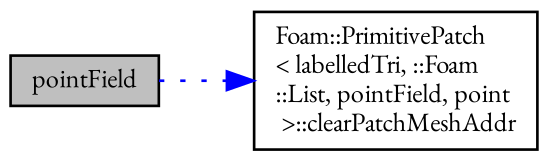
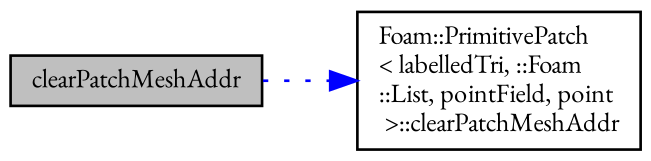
(85, 81) -> (136, 81)
